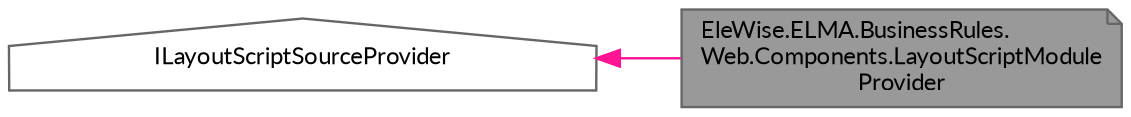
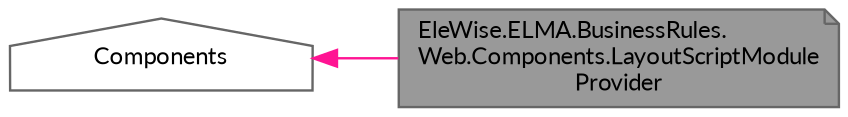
(303, 58) -> (161, 58)
